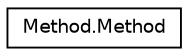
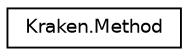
(94, 28) -> (94, 28)
